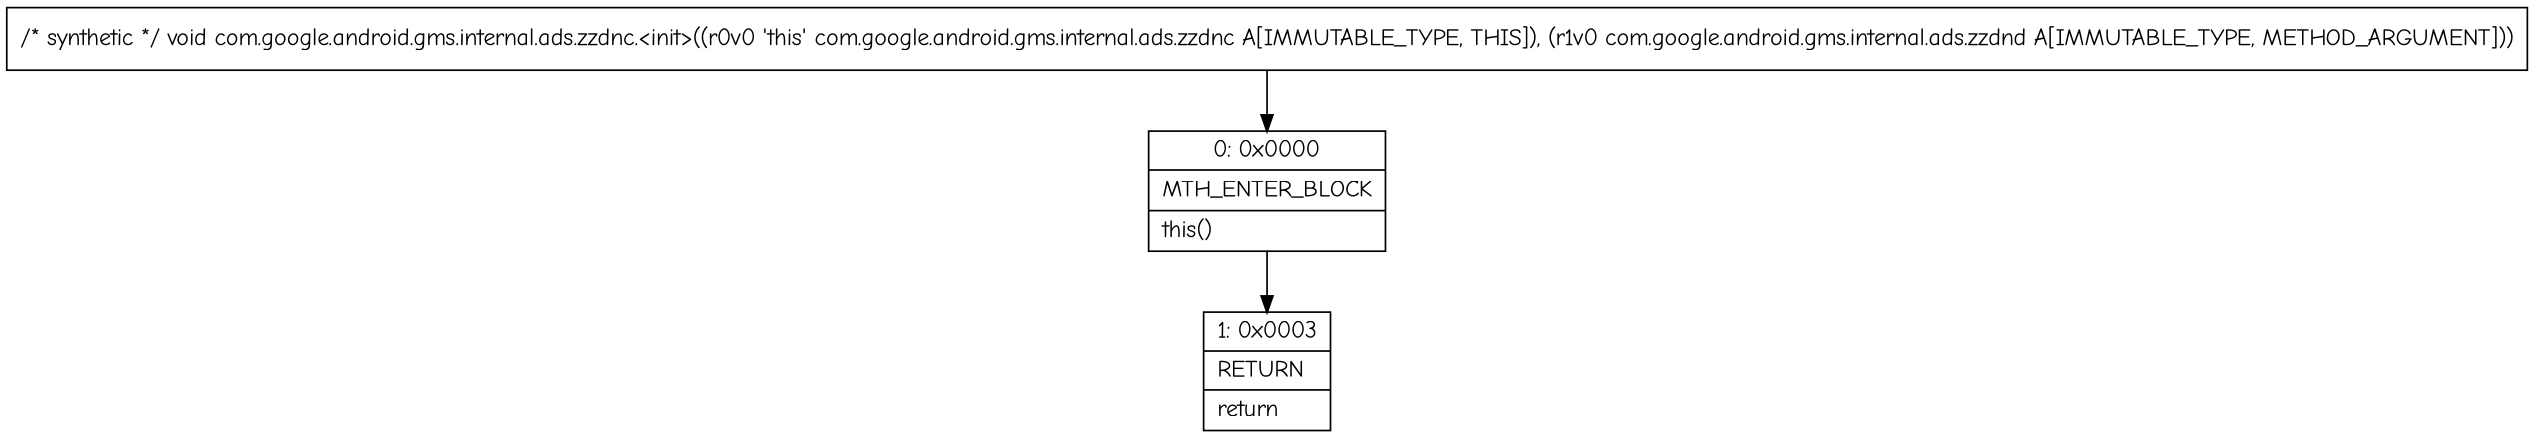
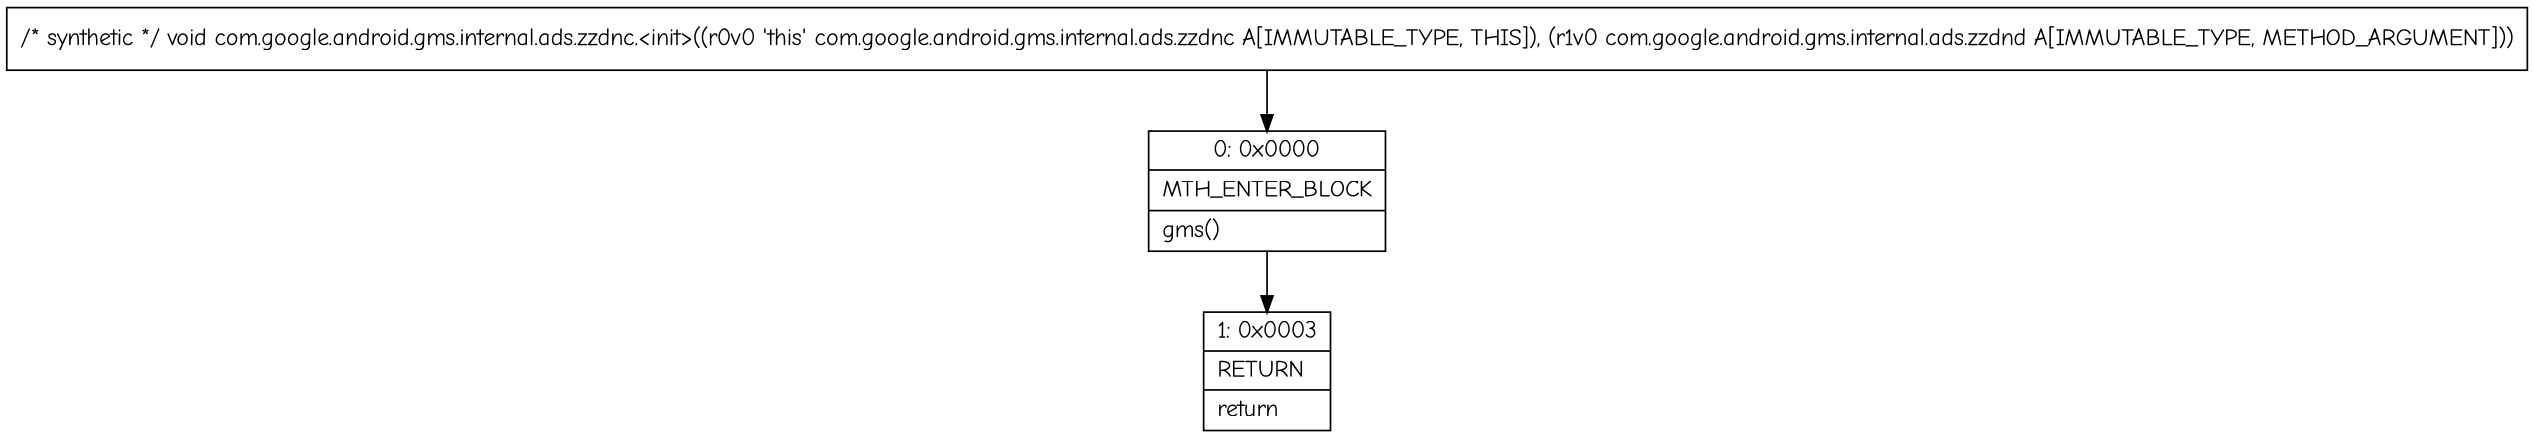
(1188, 230) -> (1191, 230)
